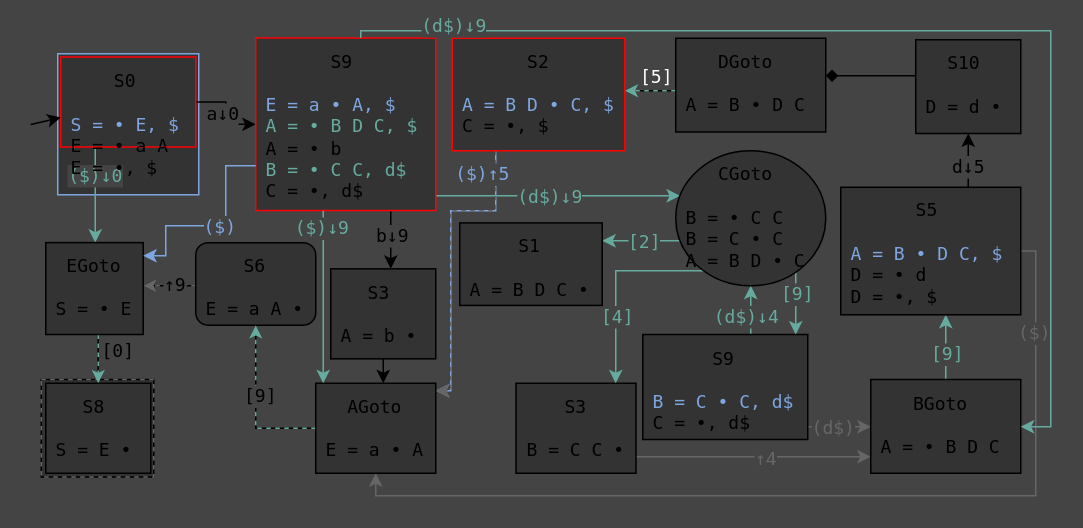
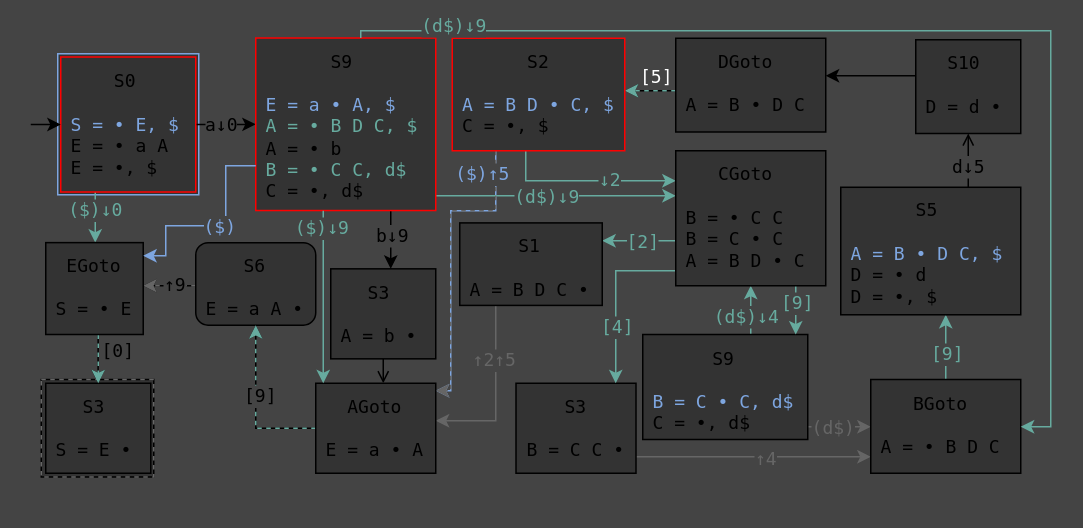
(838, 76) -> (837, 76)
(128, 102) -> (128, 125)
(968, 145) -> (968, 142)
none -> (581, 181)
(751, 218) -> (751, 218)
(383, 372) -> (383, 374)
(87, 418) -> (87, 418)
none -> (496, 420)
(830, 496) -> none
